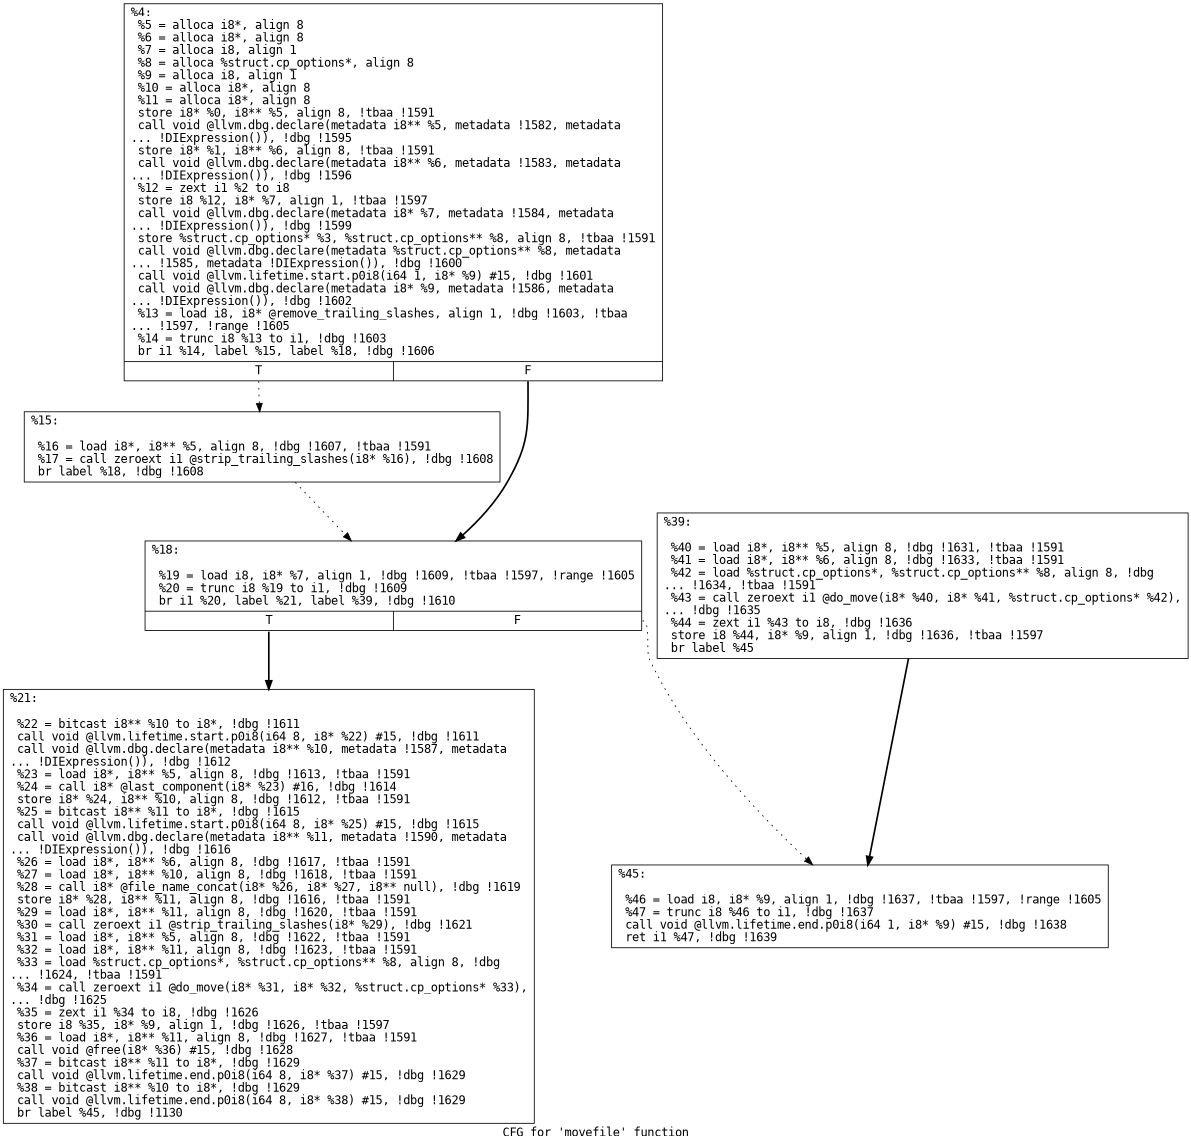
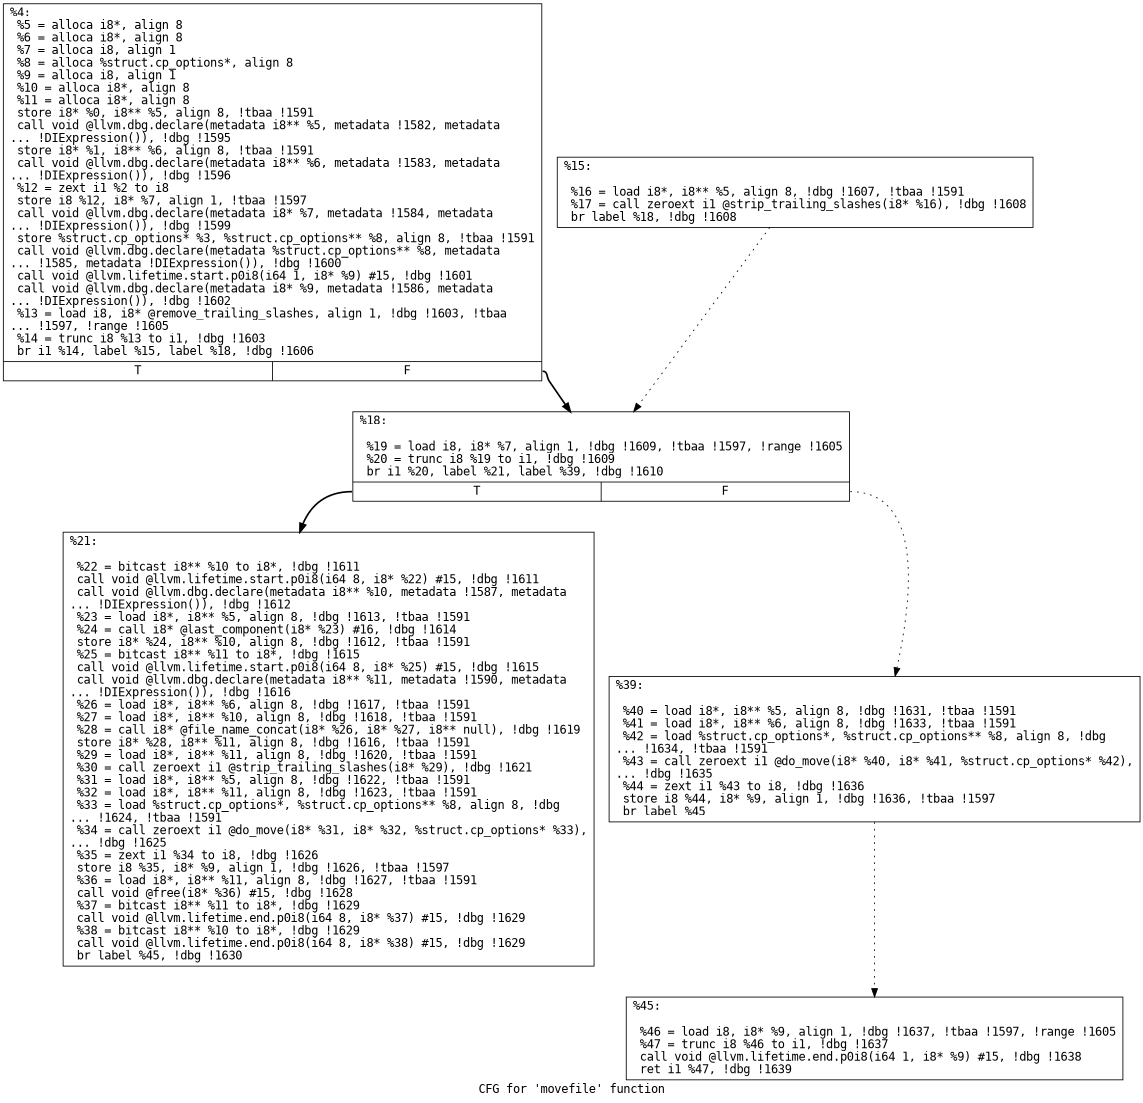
(259, 392) -> none
(706, 750) -> (908, 565)
(889, 757) -> (875, 905)
(97, 1113) -> (156, 956)
